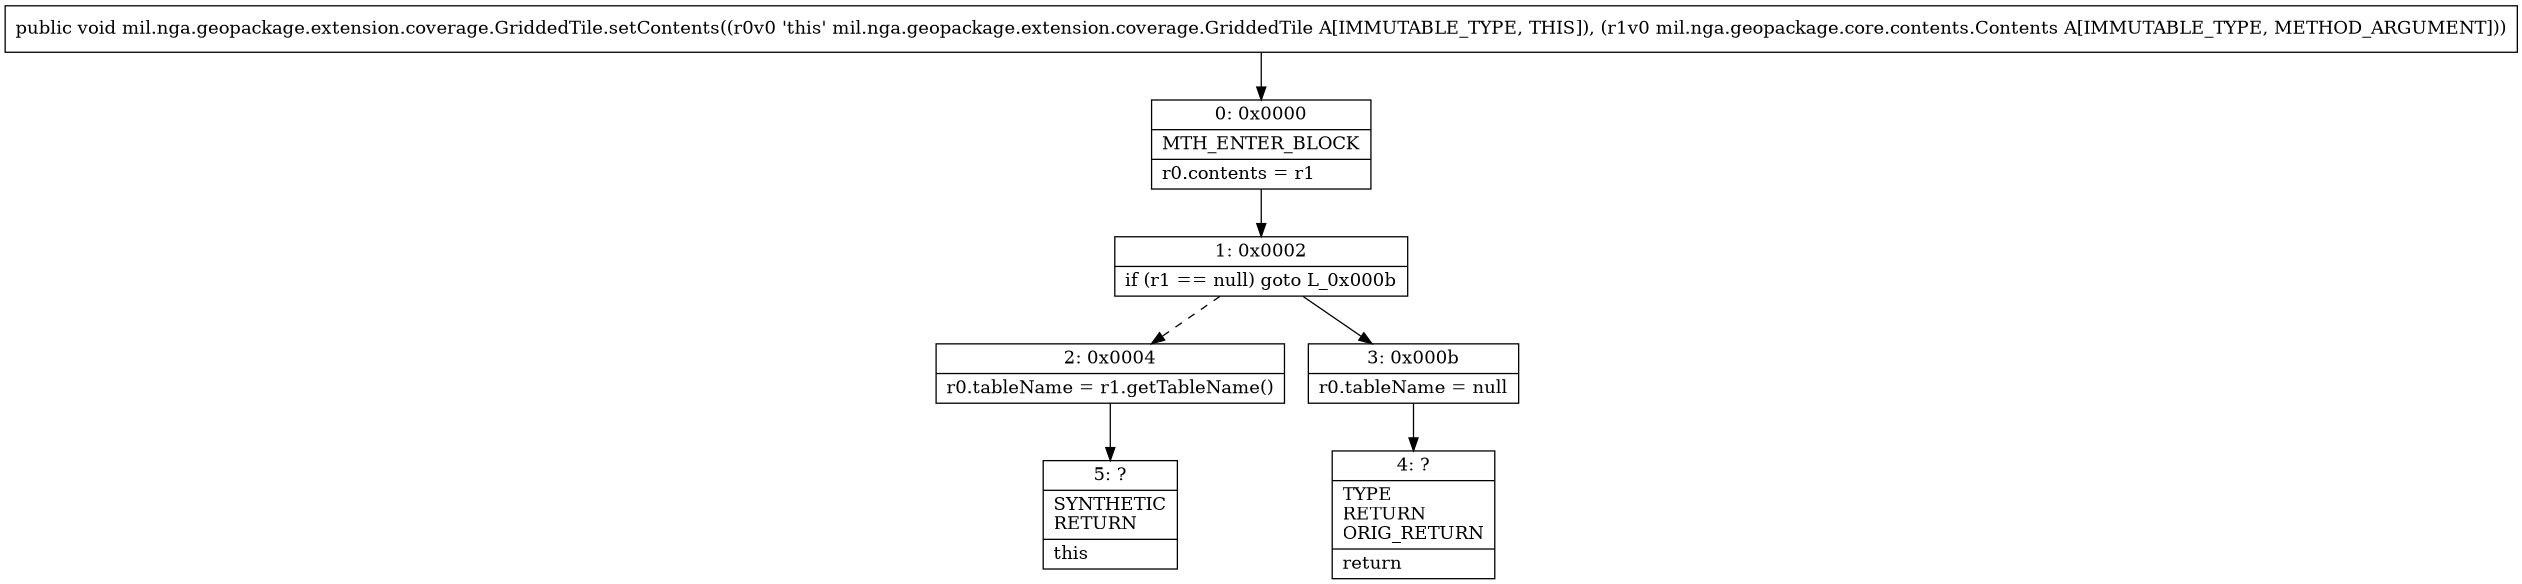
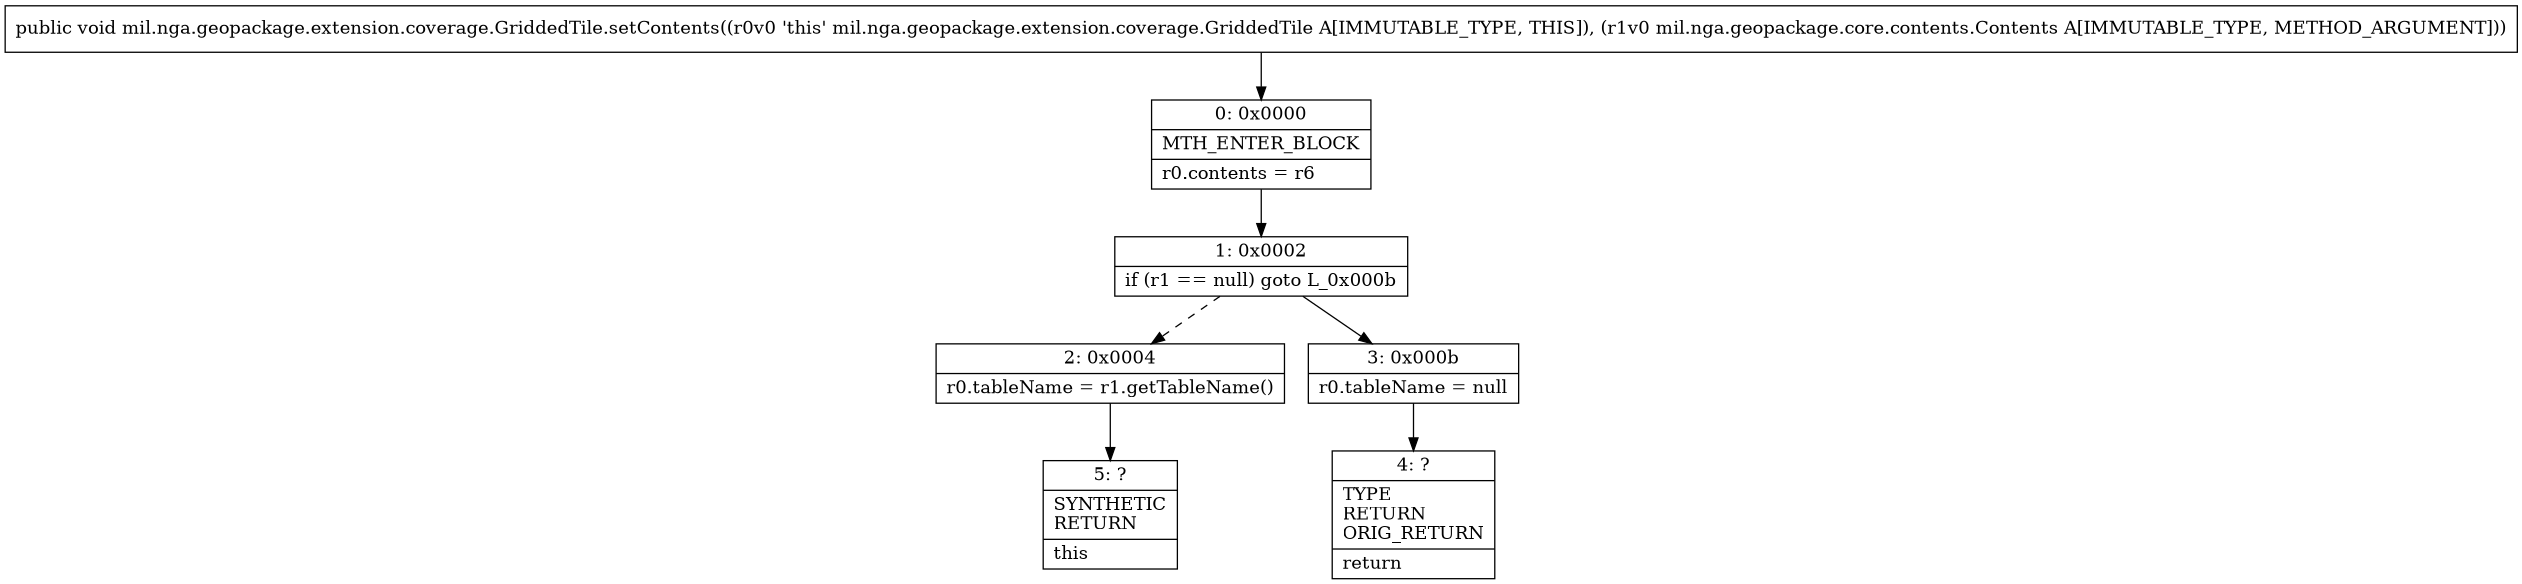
(1239, 174) -> (1239, 174)
